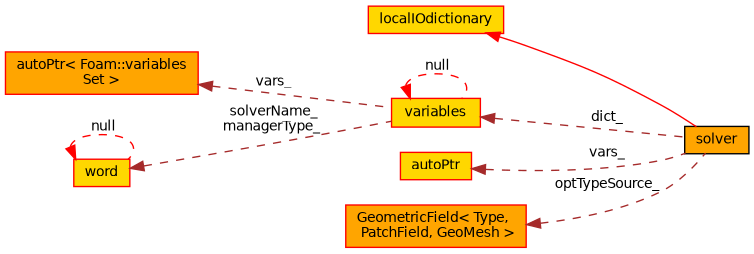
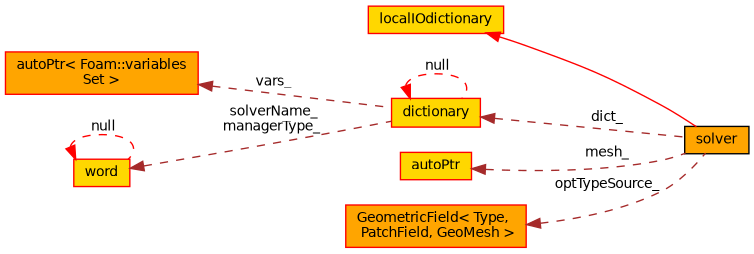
(436, 113) -> (436, 113)
(605, 153) -> (605, 153)
